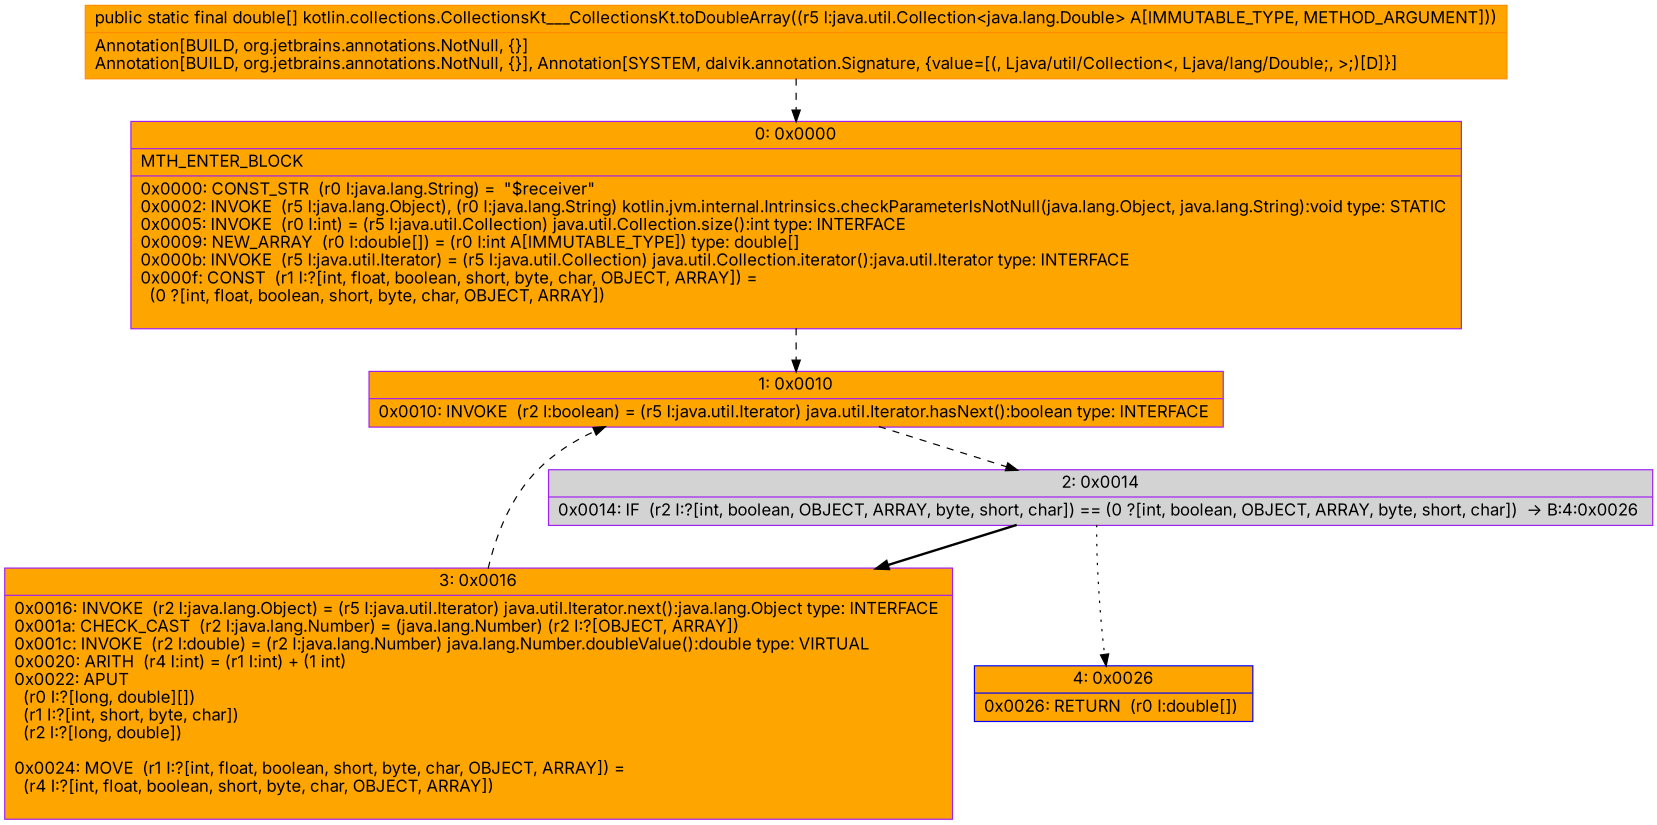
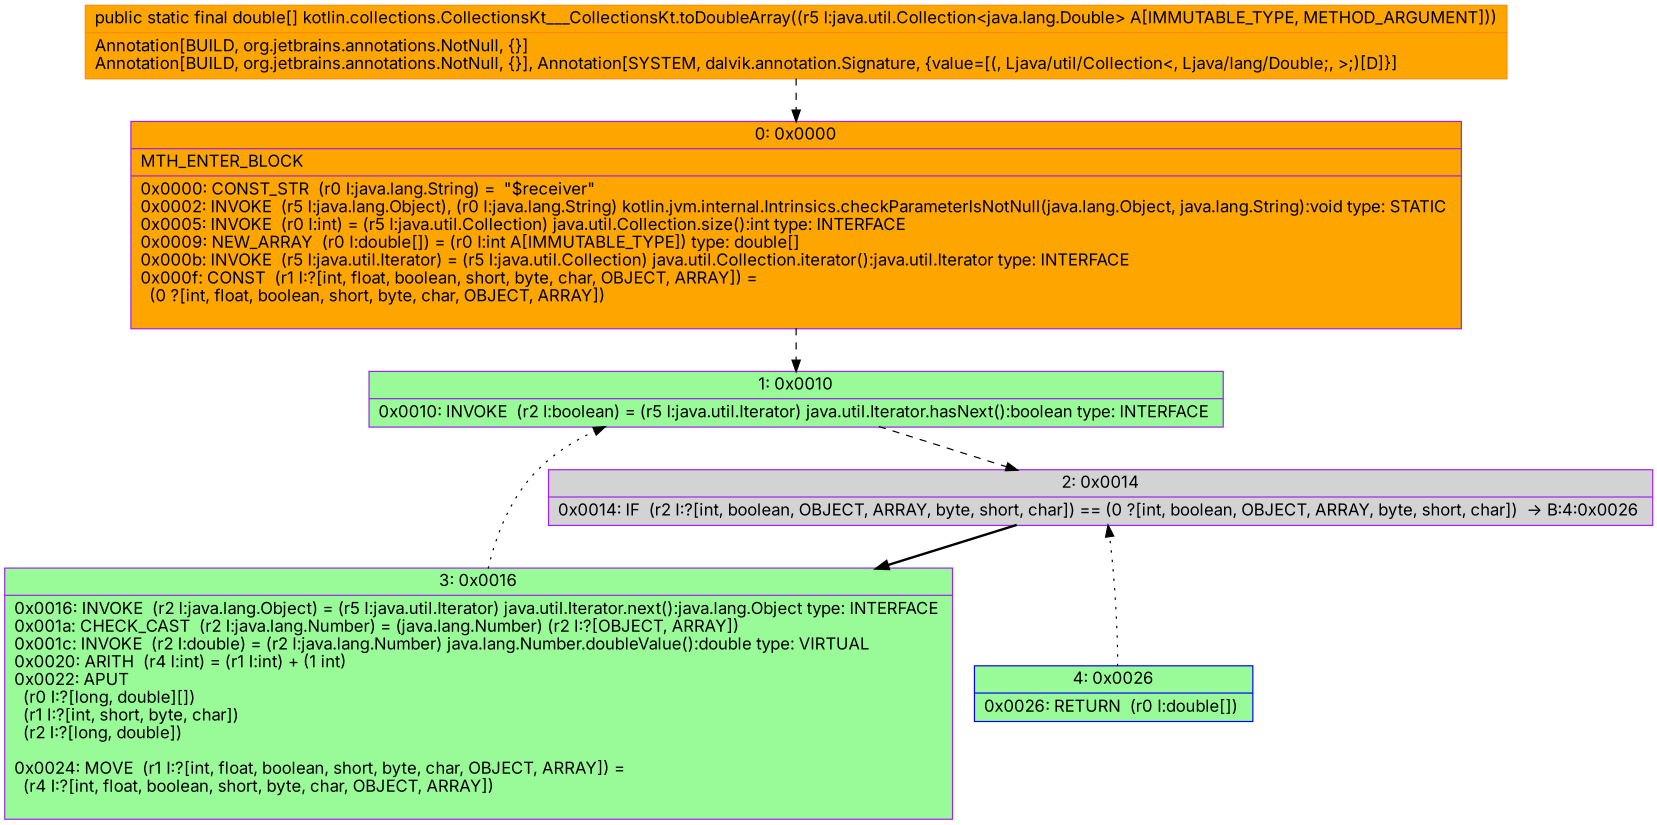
(796, 399) -> (796, 399)
(524, 486) -> (524, 486)
(1099, 590) -> (1115, 601)
(479, 694) -> (479, 694)
(1114, 694) -> (1114, 694)
